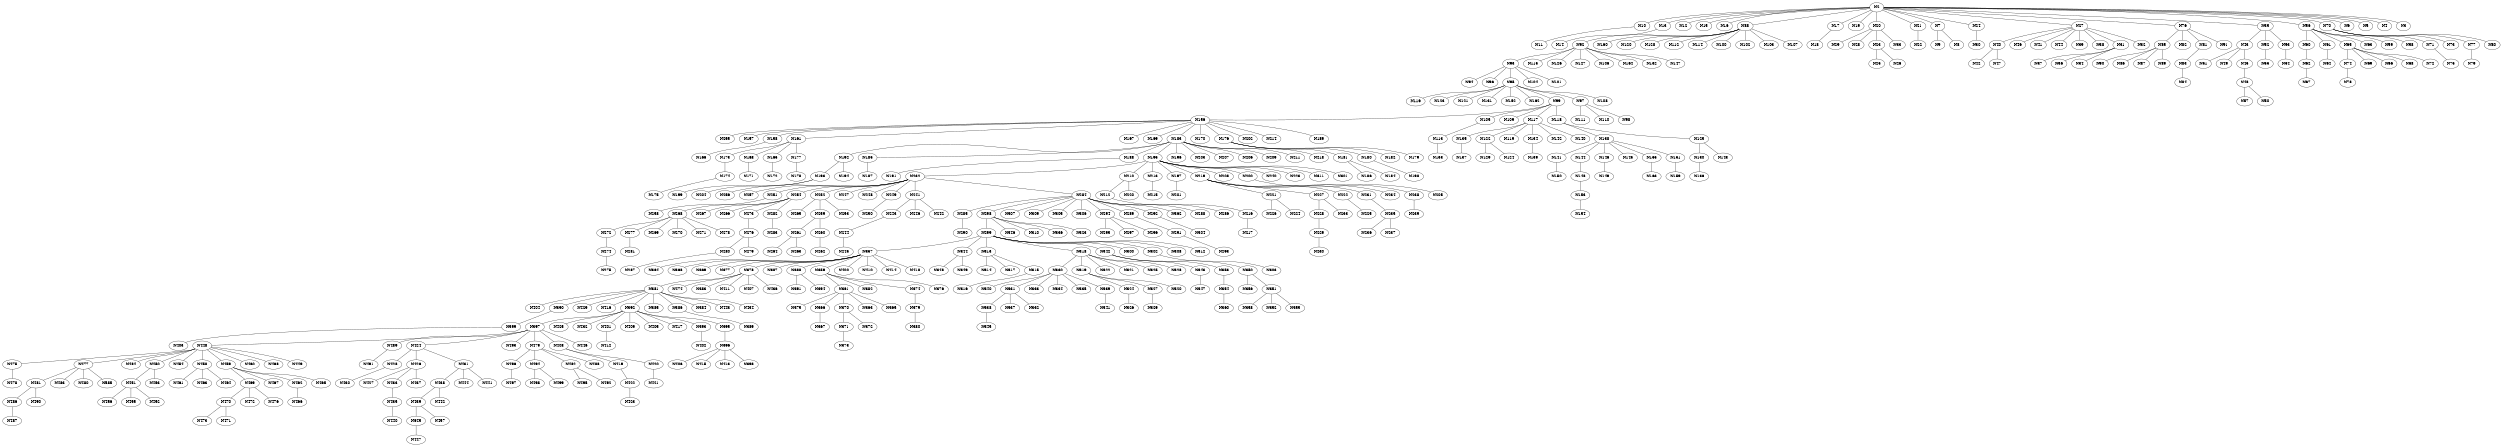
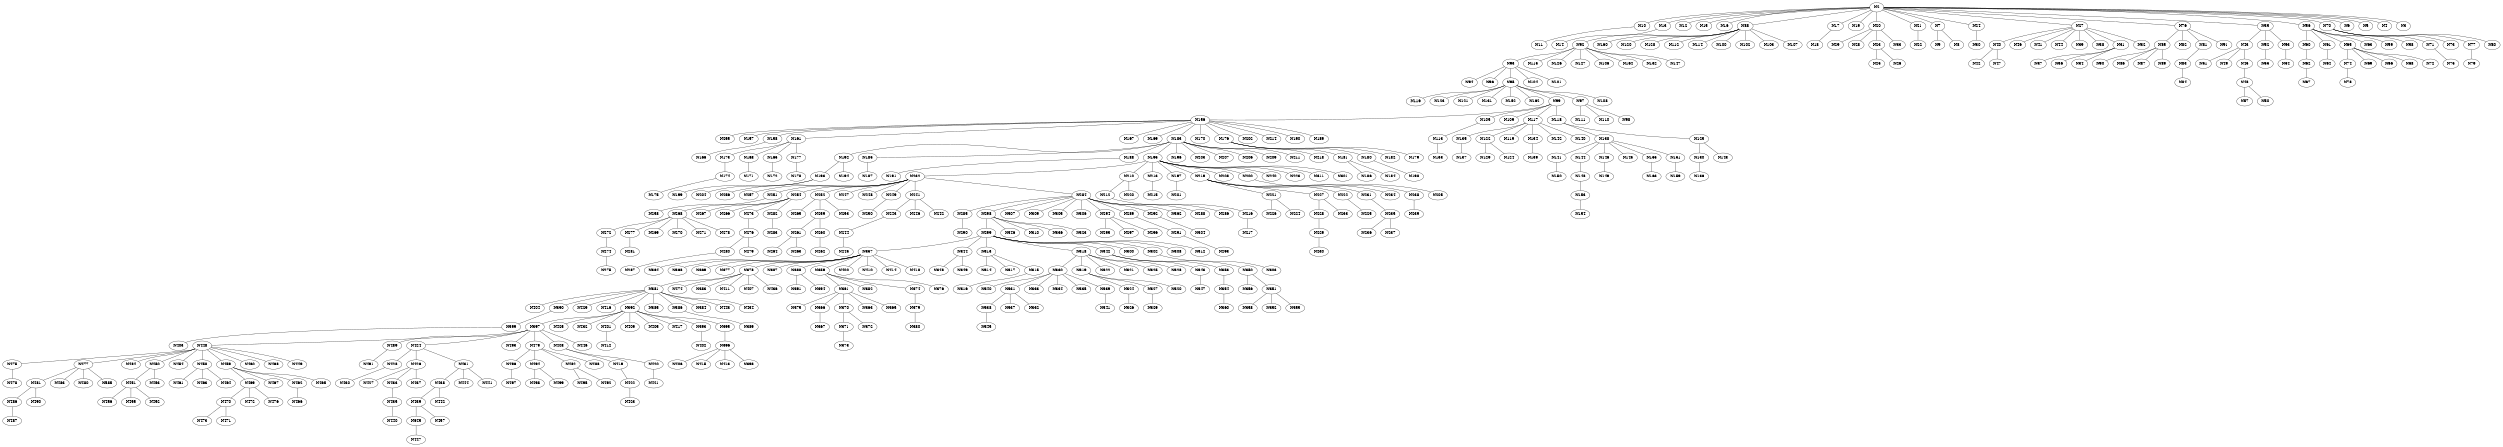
none -> (1295, 139)
